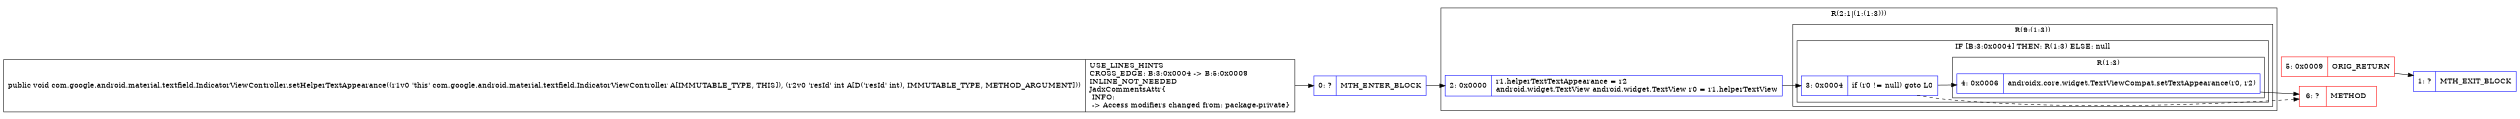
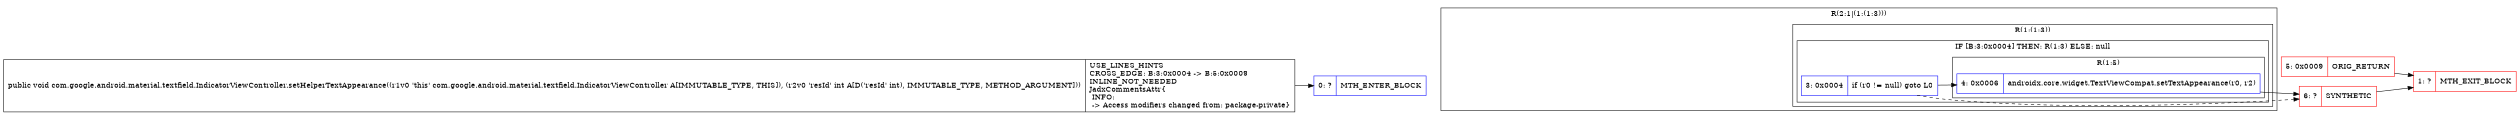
(2033, 30) -> (2033, 30)
(2108, 63) -> (2108, 63)
(2465, 81) -> (2465, 81)
(1614, 86) -> none
none -> (2392, 90)
(2349, 96) -> (2349, 96)
